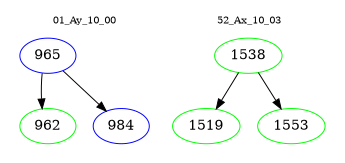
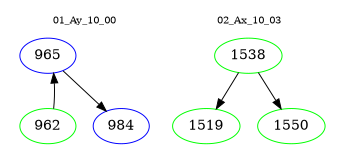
(249, 21) -> (249, 21)
(41, 86) -> (54, 96)
(291, 126) -> (291, 126)
